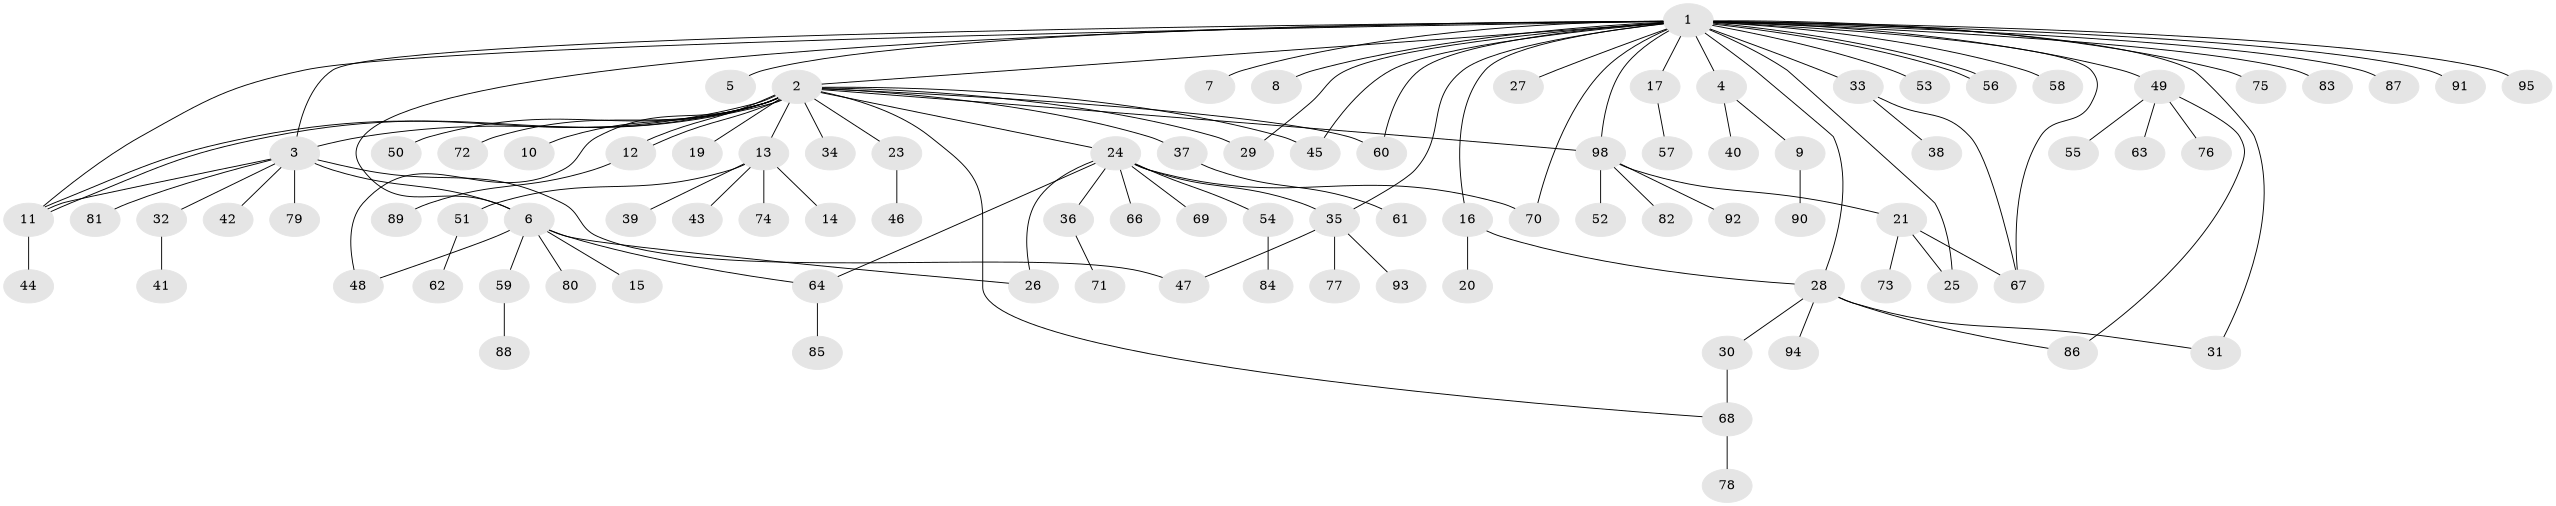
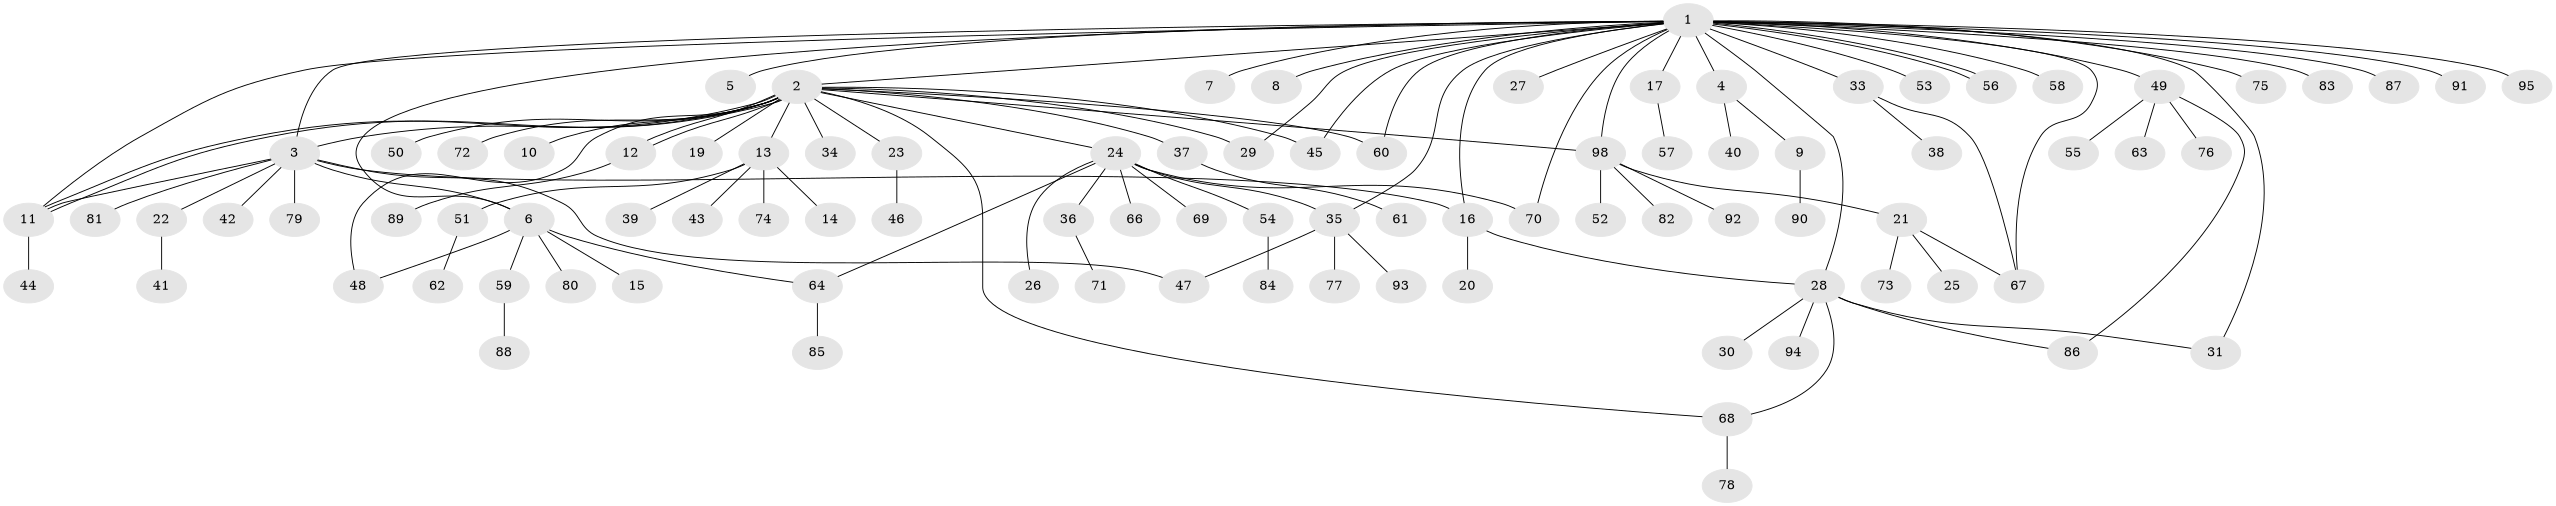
(1854, 130) -> none
none -> (884, 177)
(162, 220) -> (162, 220)
(870, 271) -> none
(1727, 386) -> (1821, 378)
